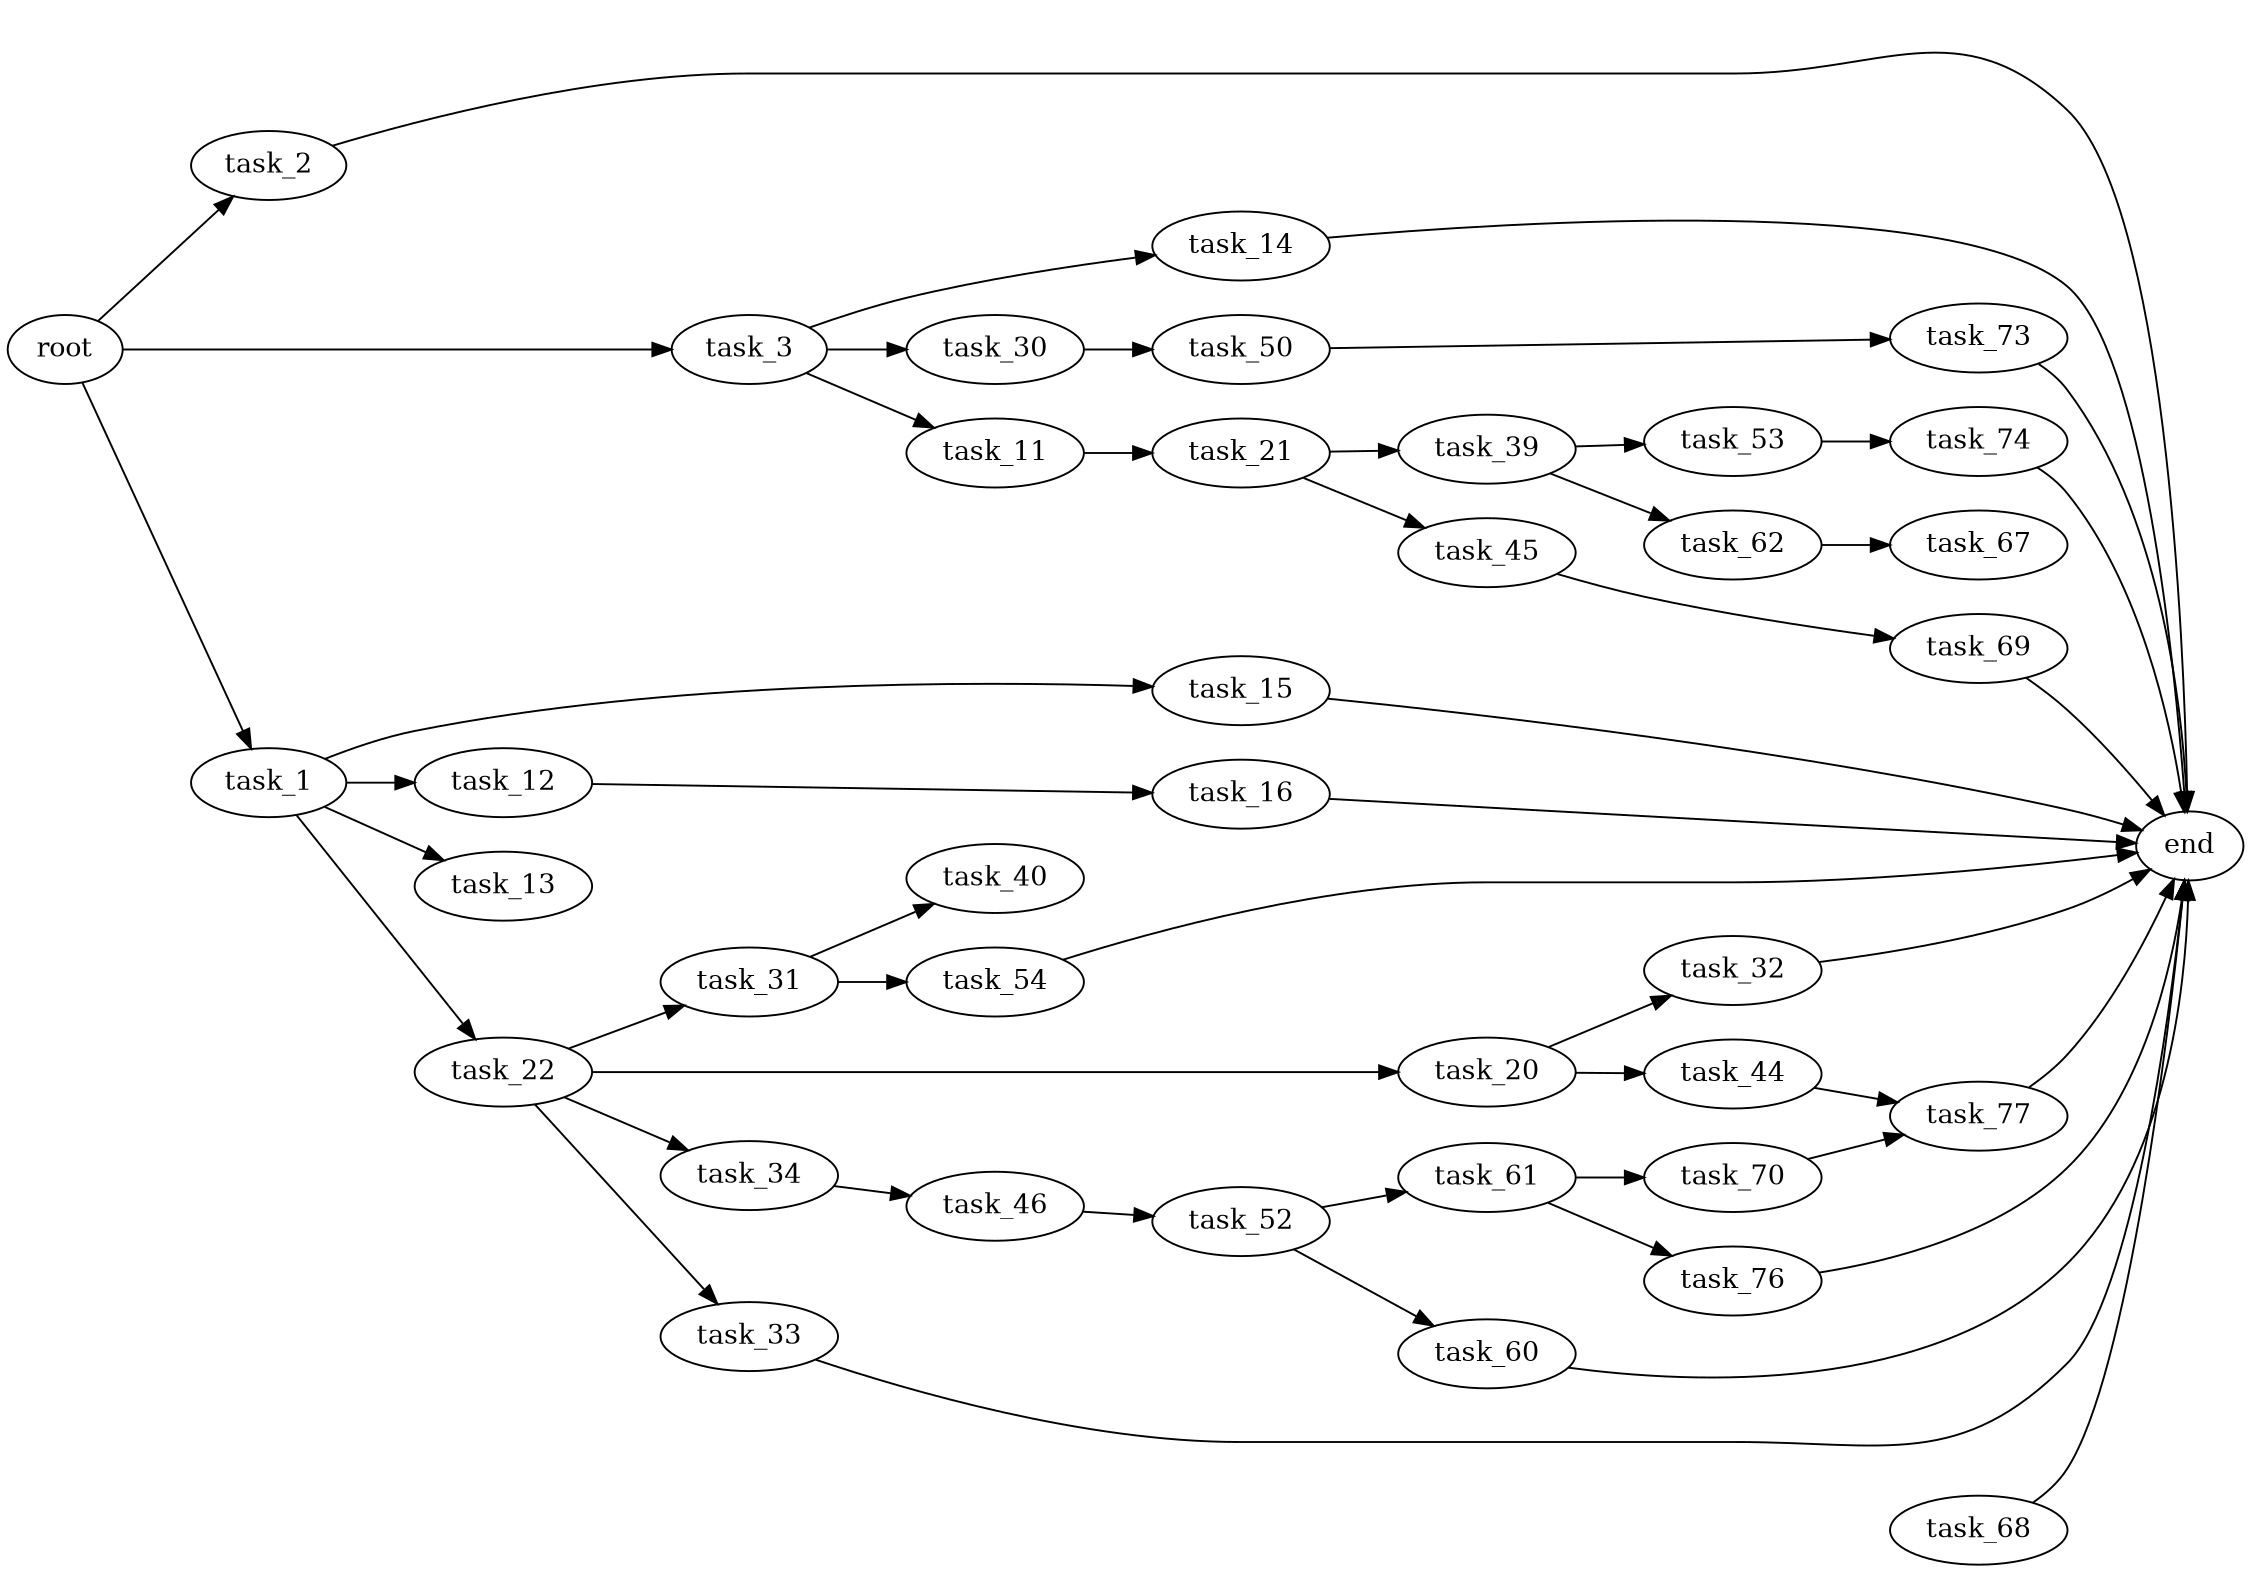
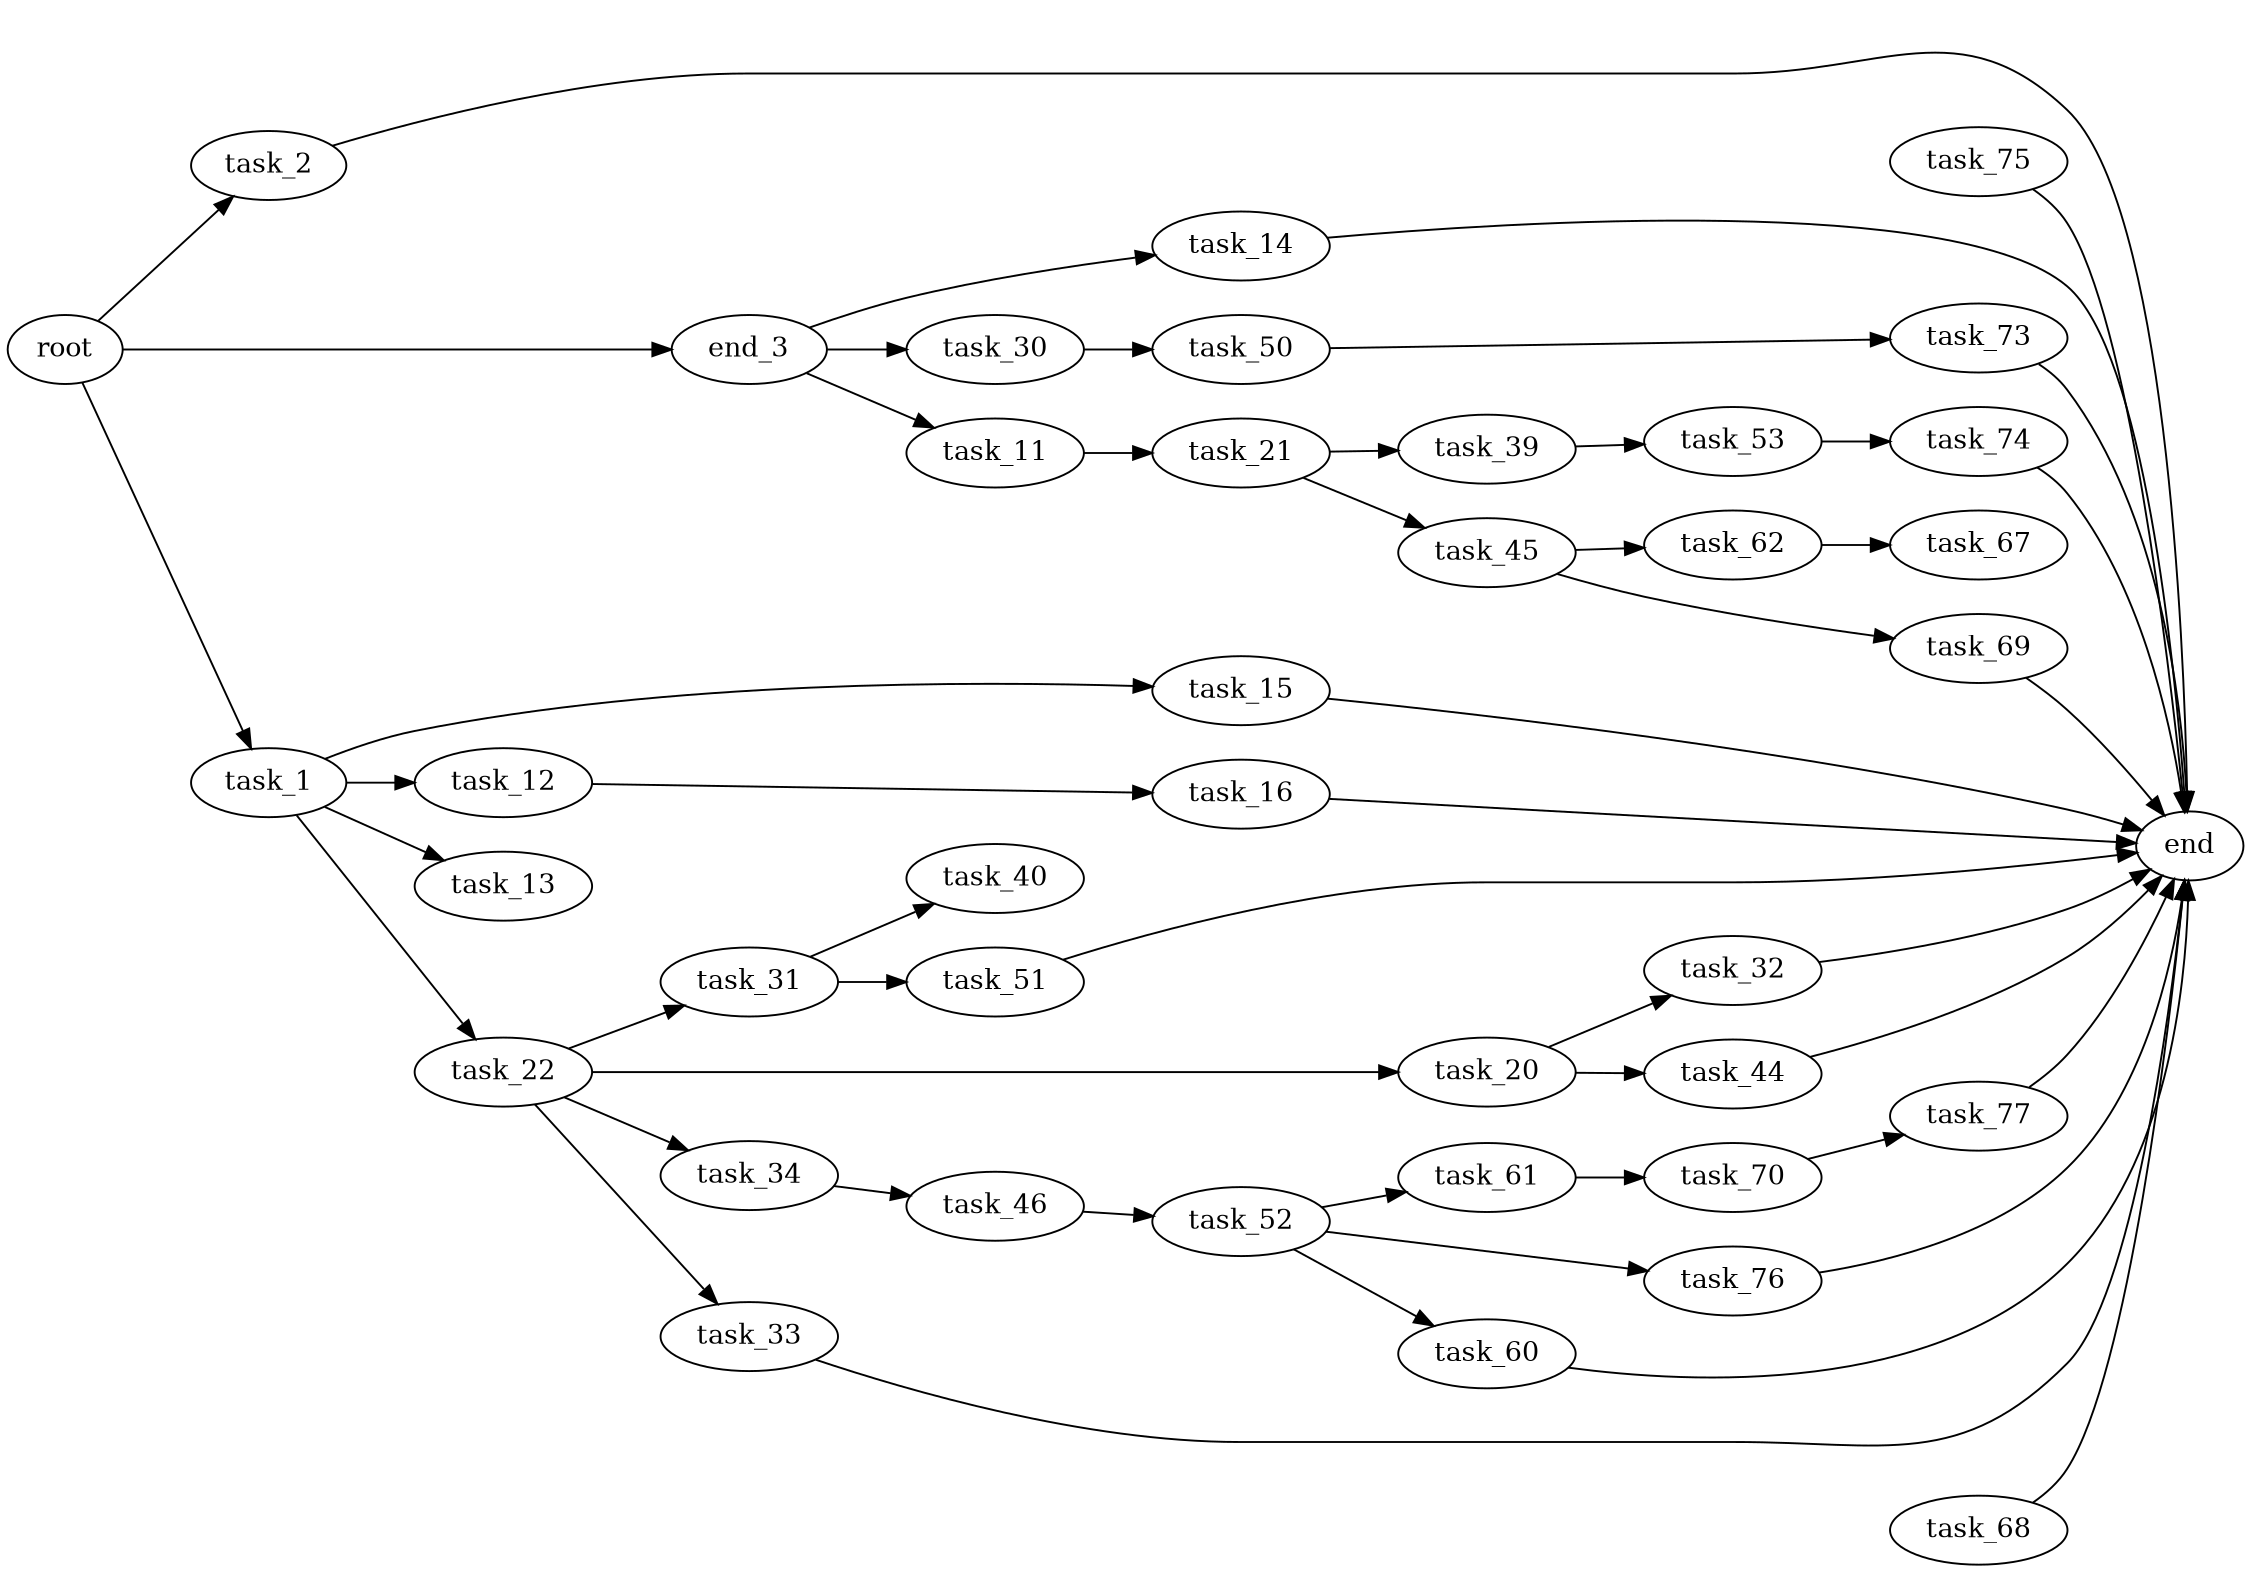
none -> (1979, 162)
(749, 350) -> (749, 350)
(1601, 493) -> (1600, 549)
(995, 982) -> (995, 982)
(1846, 1093) -> (1991, 996)
(1601, 1225) -> (1477, 1250)
